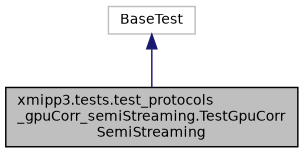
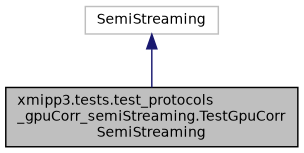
(152, 20) -> (152, 20)
